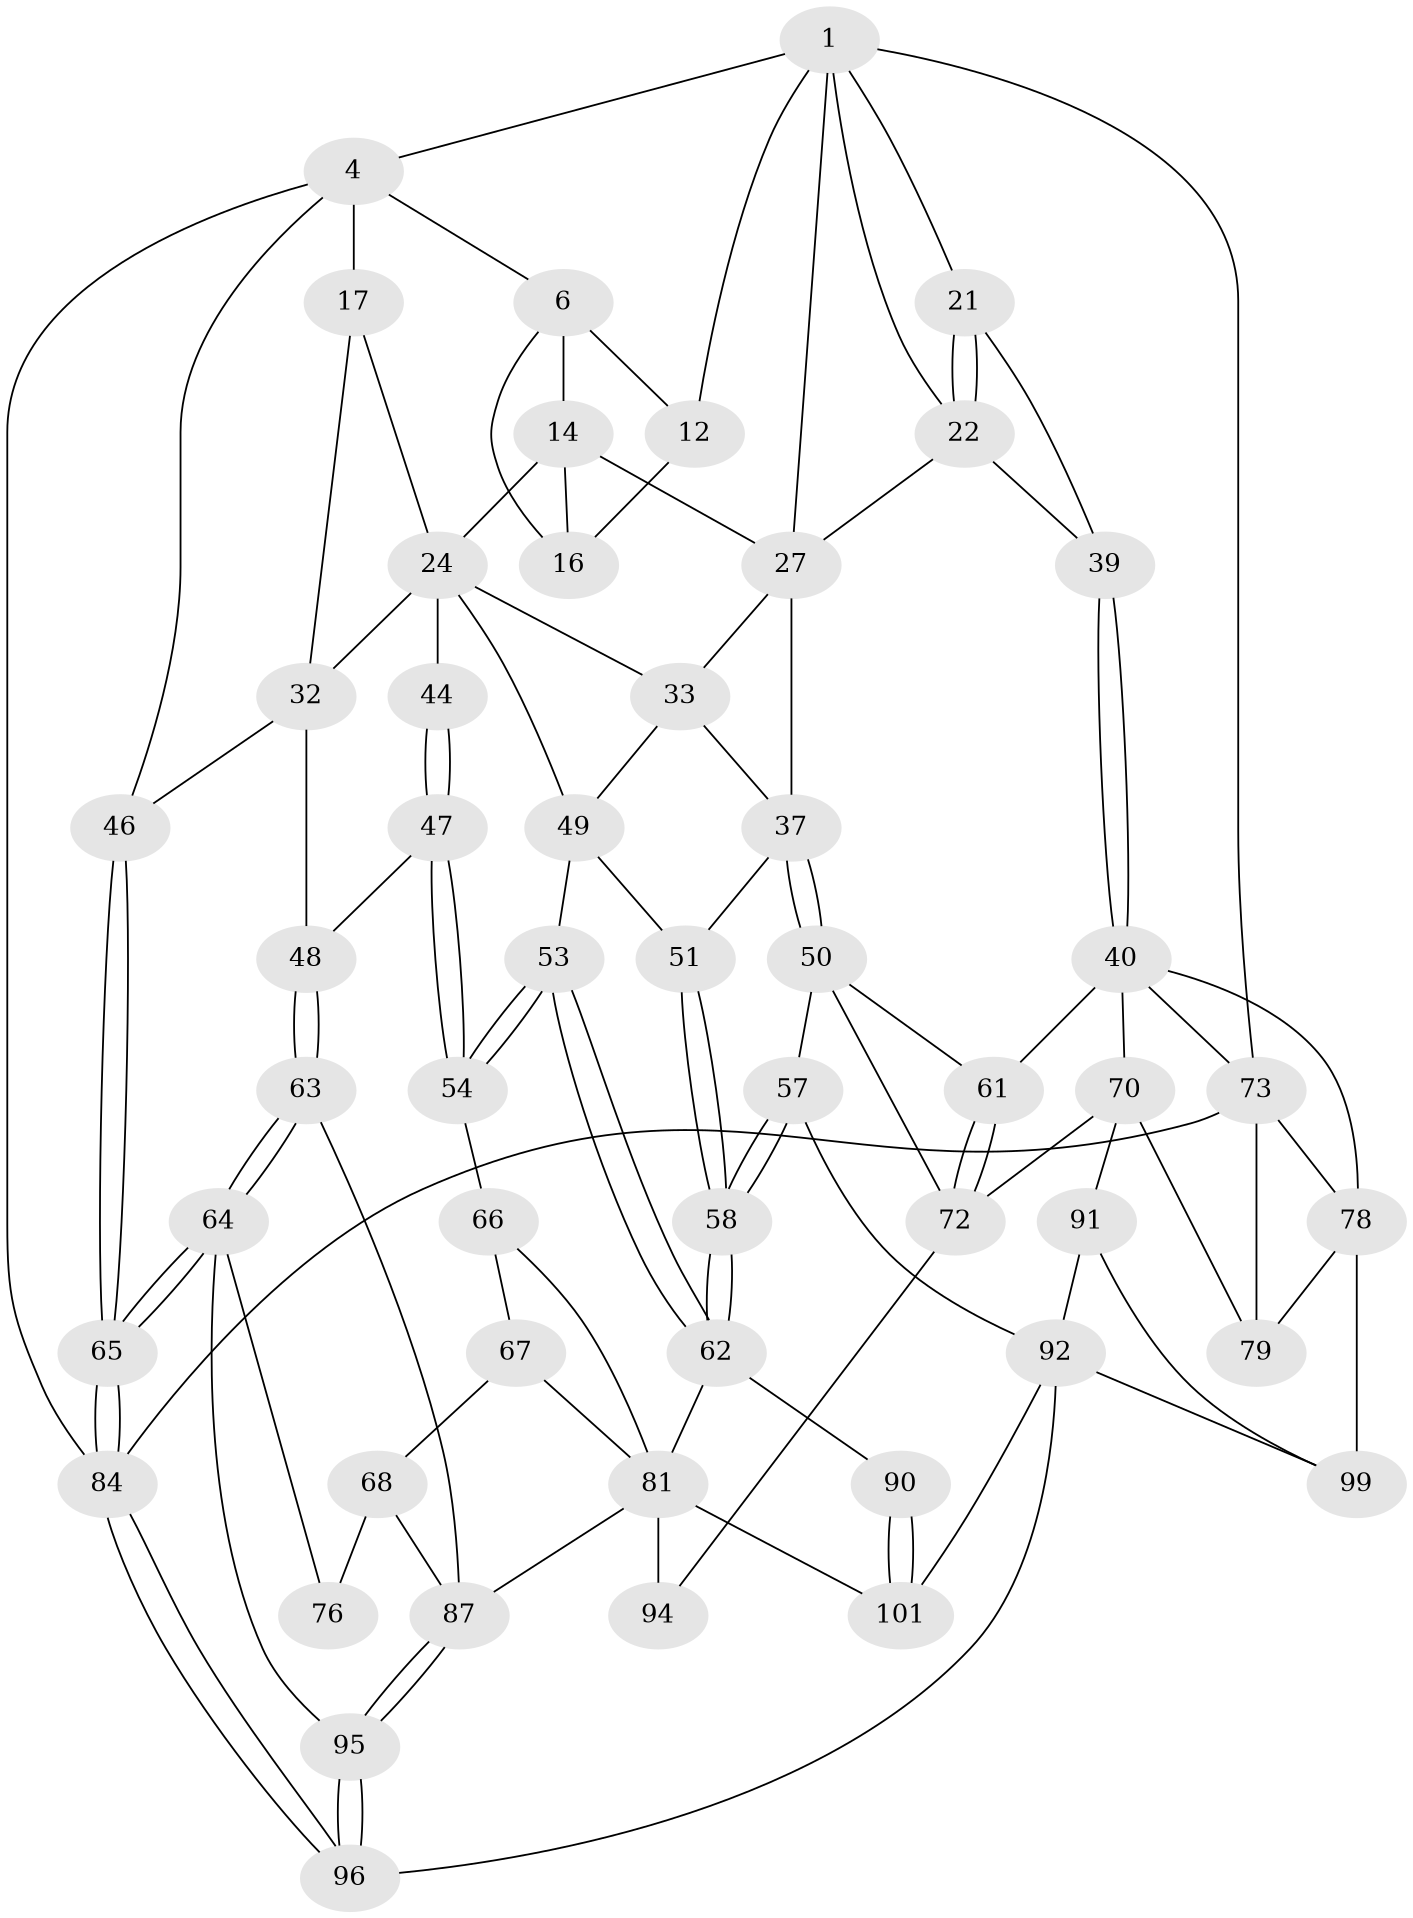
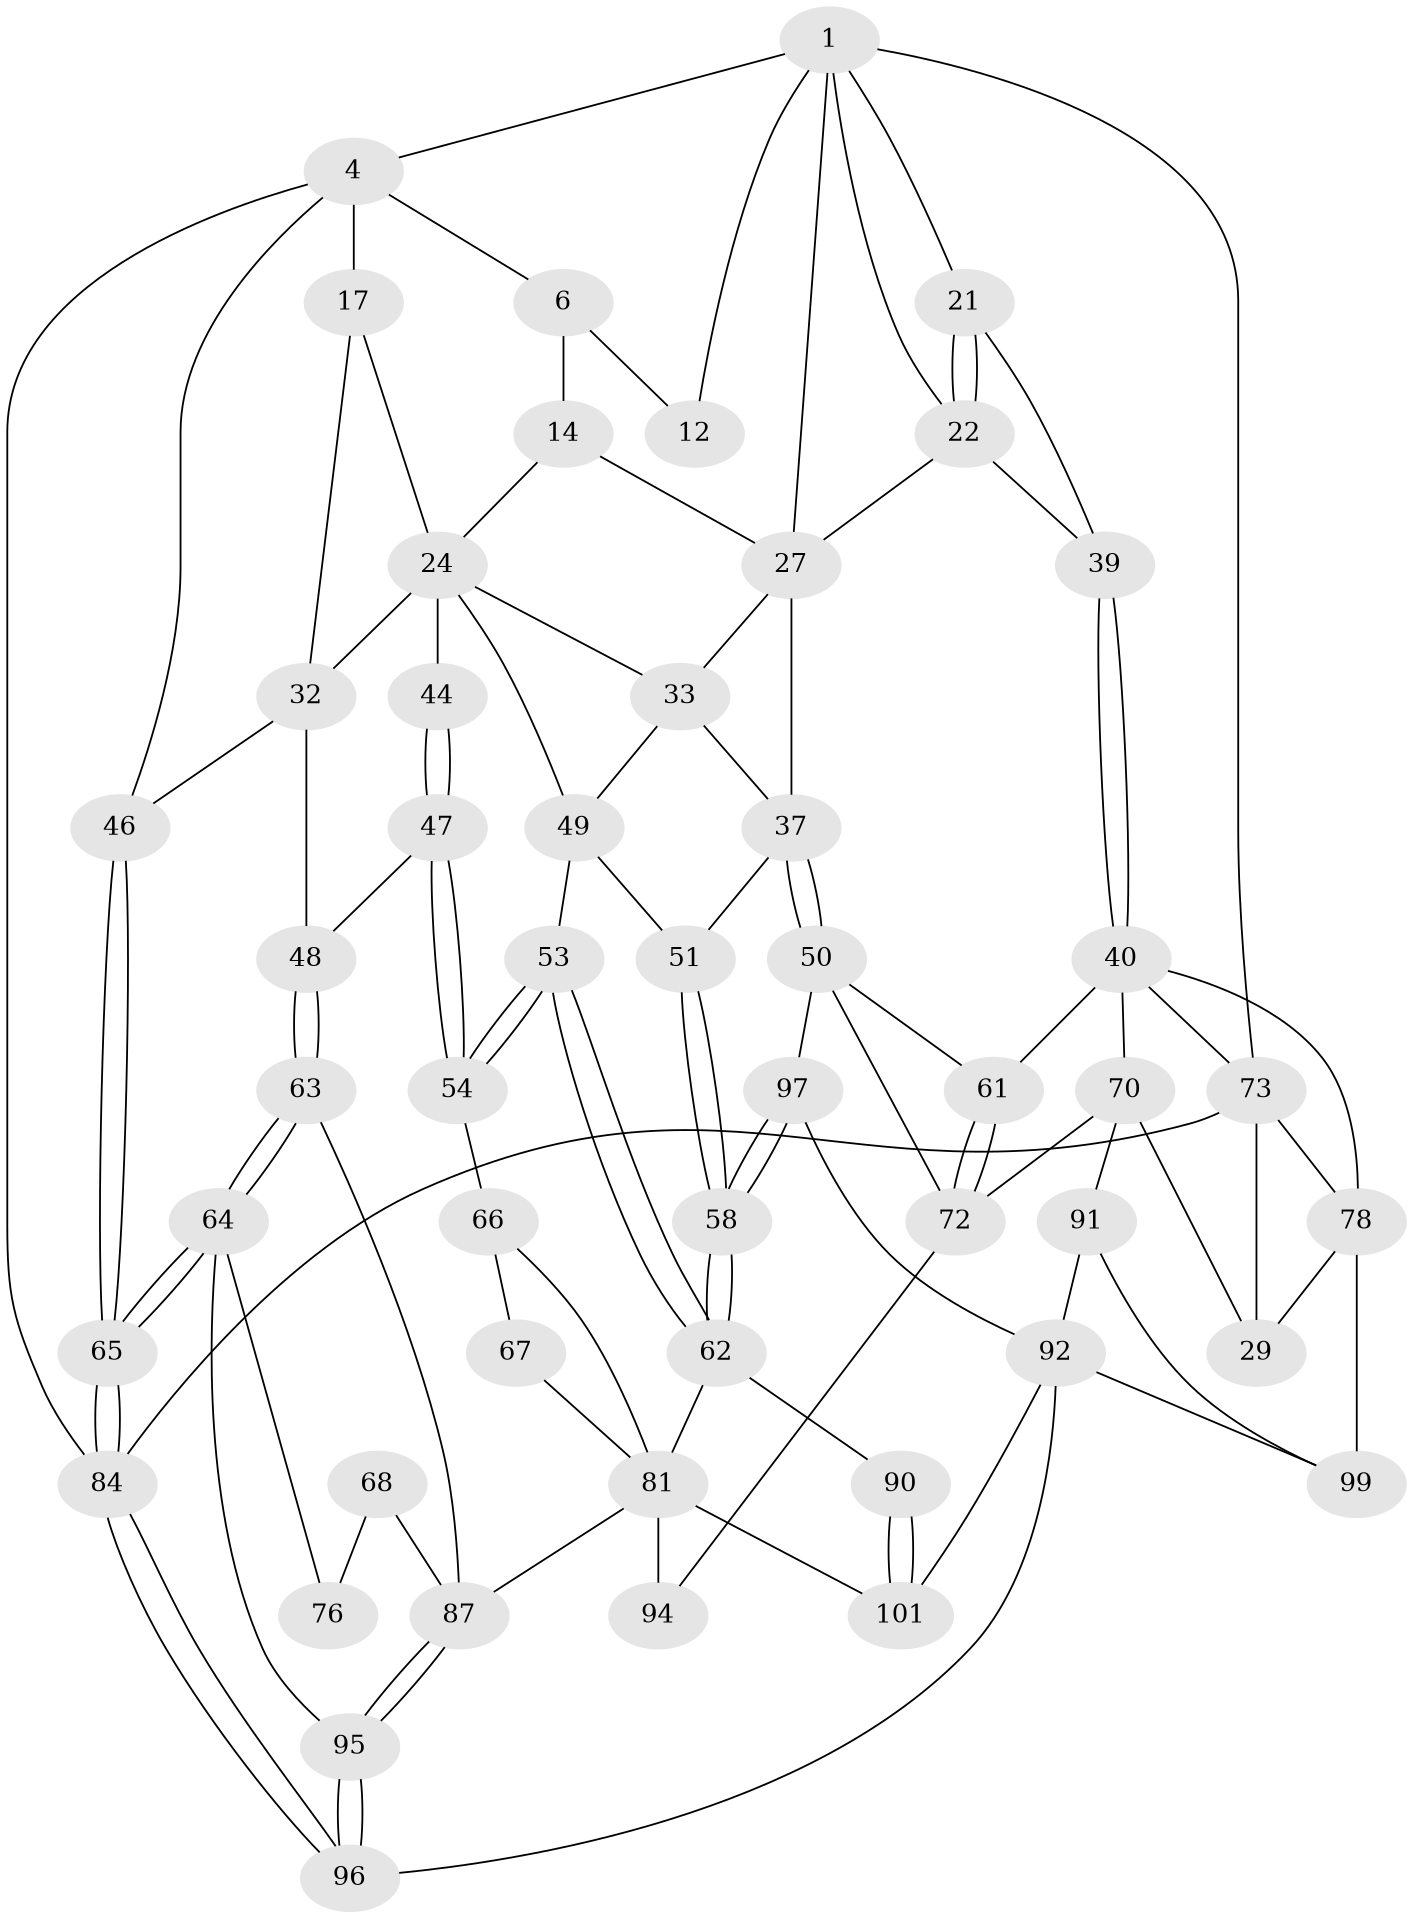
(569, 565) -> none
(793, 1091) -> (793, 1091)
(1256, 1353) -> (1256, 1353)
(447, 1419) -> none
